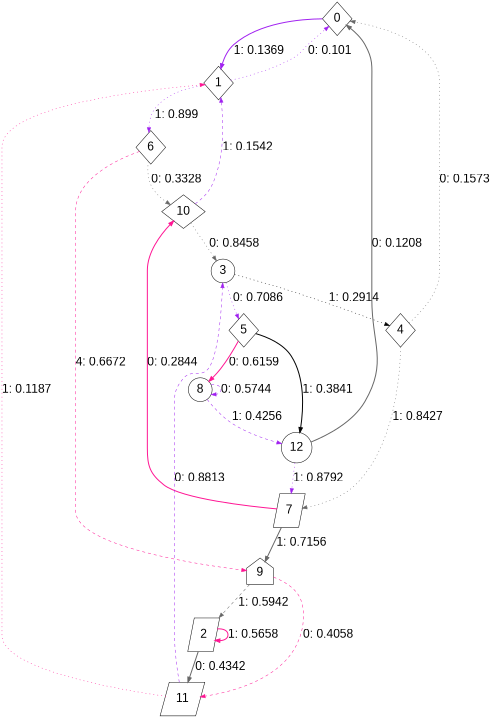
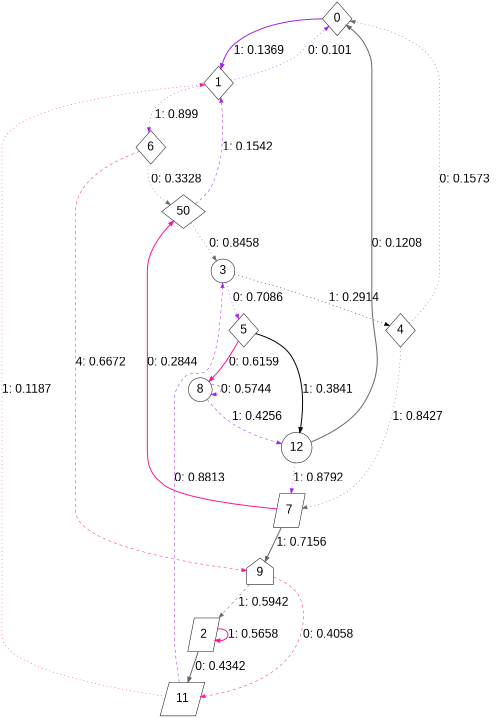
(183, 212) -> (183, 212)
